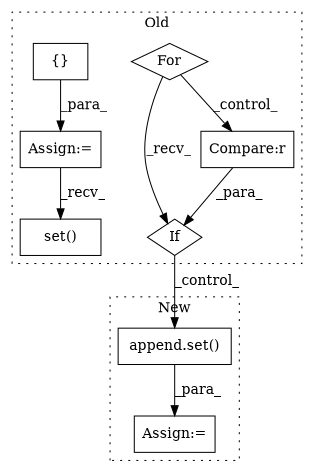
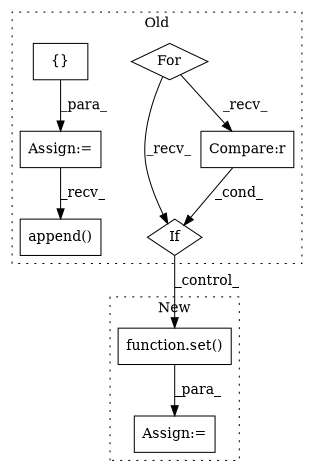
(245, 106) -> (245, 106)
(239, 193) -> (239, 193)
(61, 237) -> (61, 237)
(175, 346) -> (175, 346)
